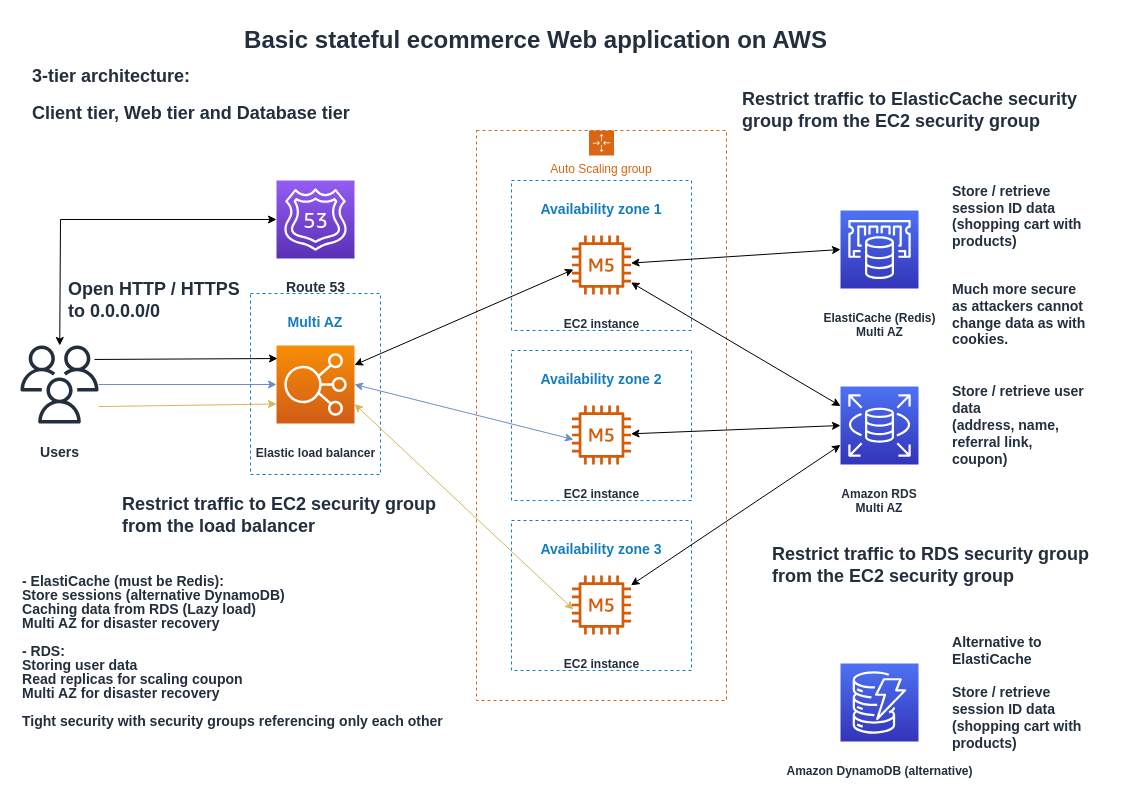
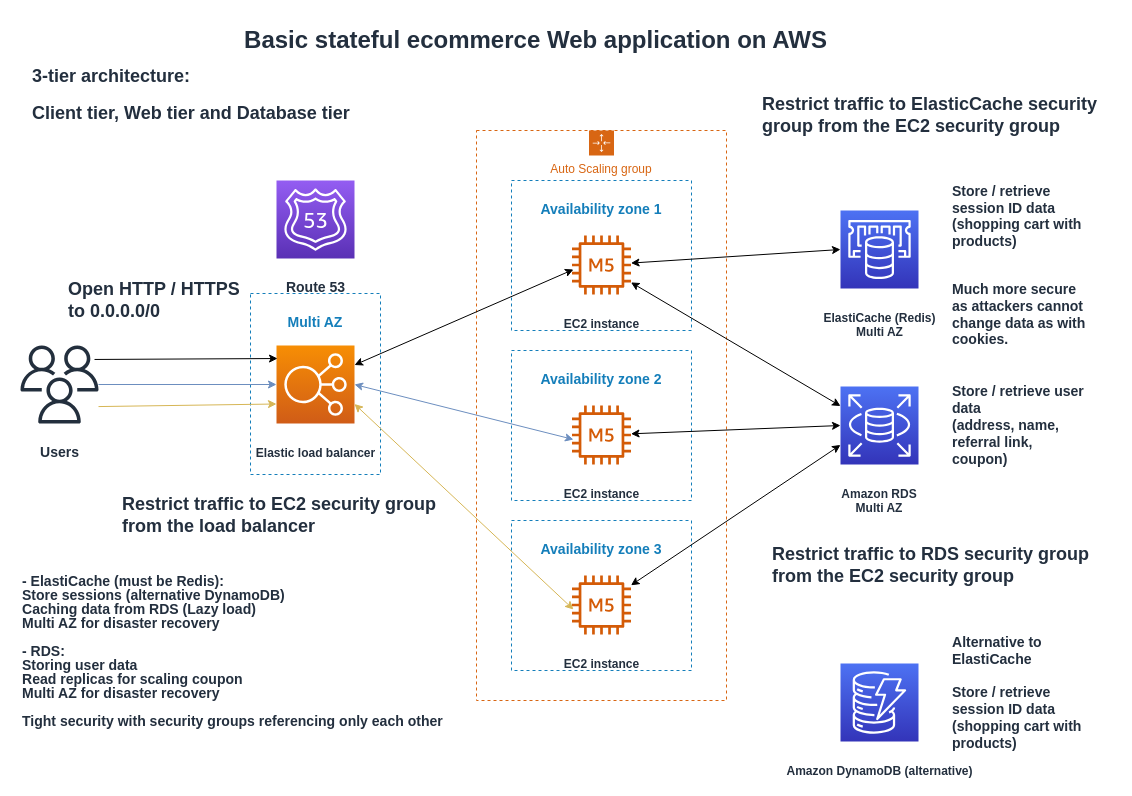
(911, 111) -> (931, 116)
(106, 220) -> none
